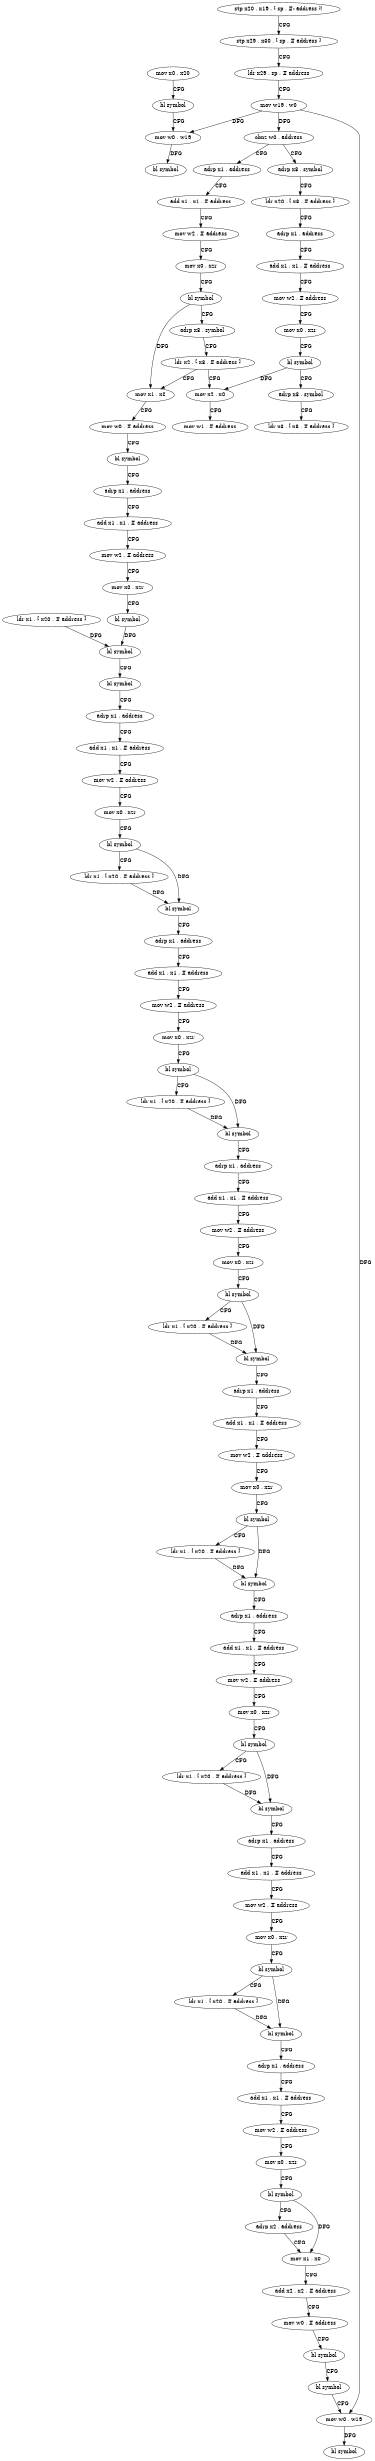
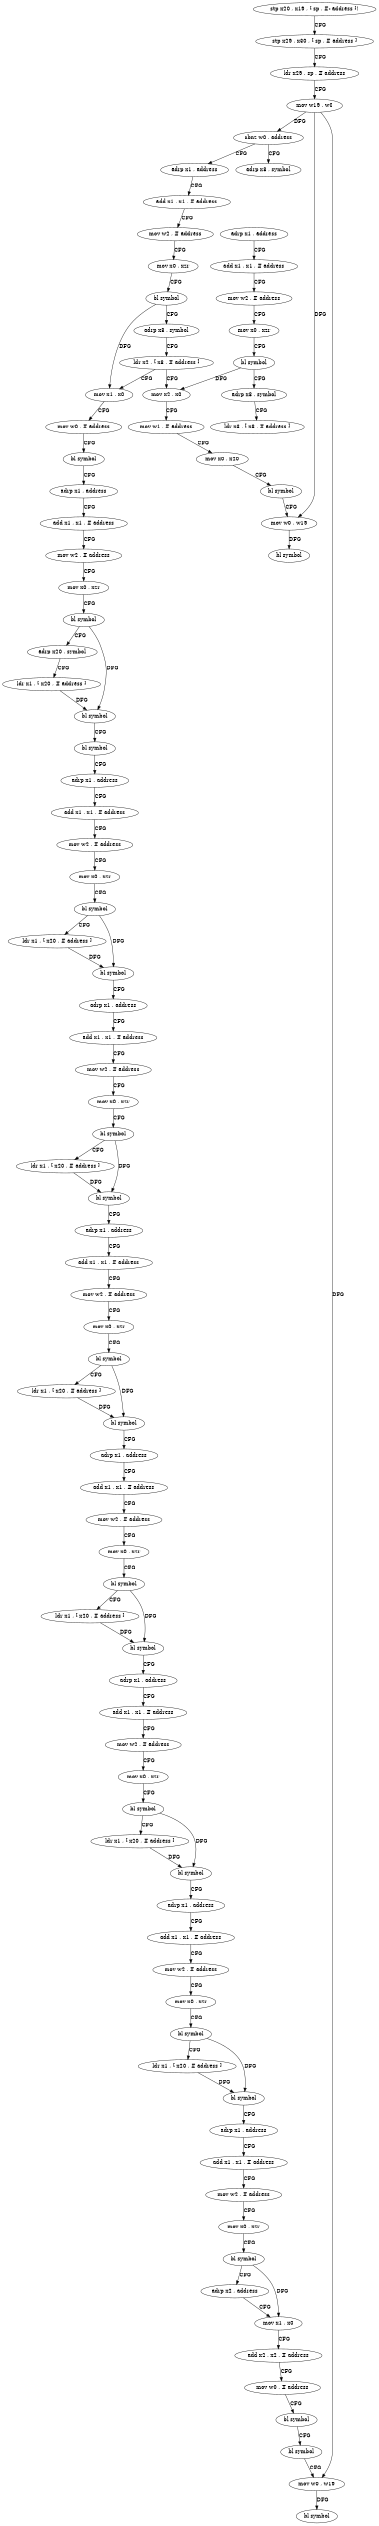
(300, 202) -> none
none -> (193, 442)
none -> (62, 652)
